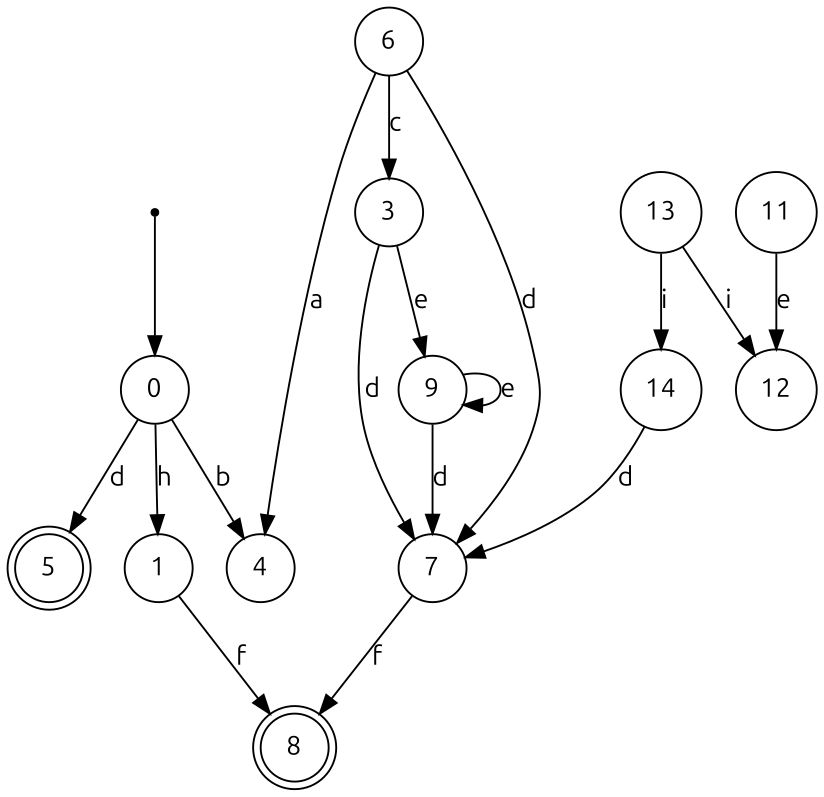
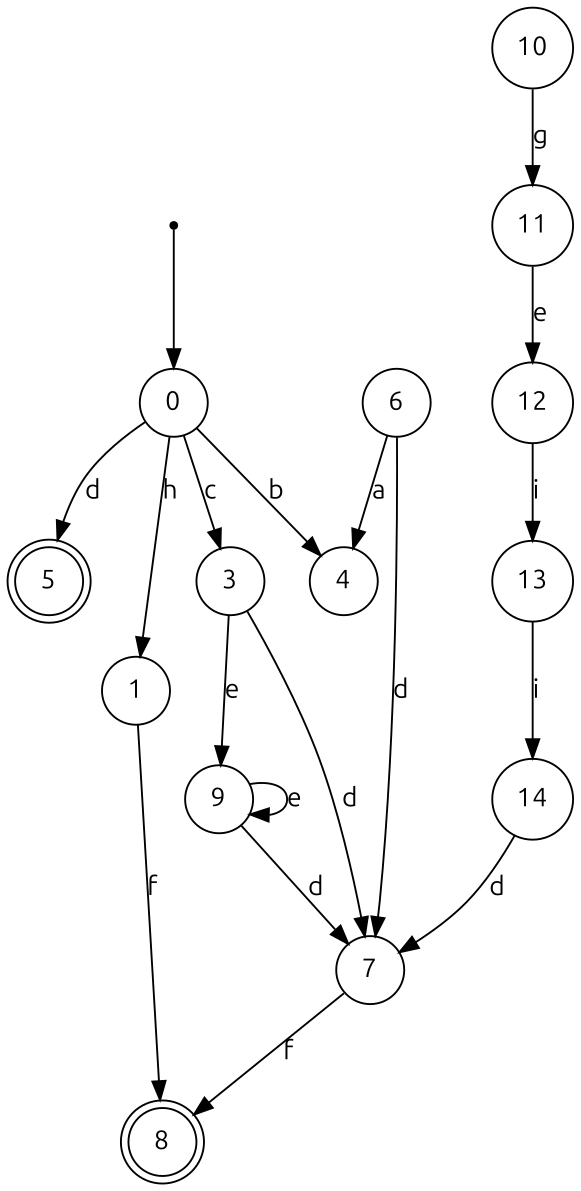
none -> (533, 48)
(389, 117) -> (199, 483)
(713, 293) -> (533, 482)
